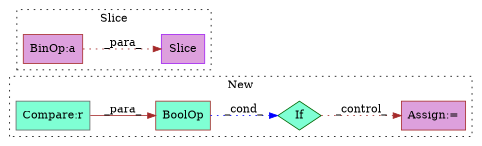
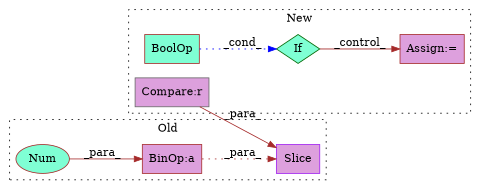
(114, 19) -> (168, 129)
(53, 116) -> (172, 92)
(119, 116) -> (234, 125)
(357, 116) -> (356, 49)
none -> (43, 159)
